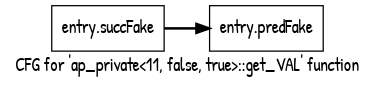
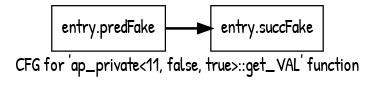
(180, 28) -> (182, 28)
